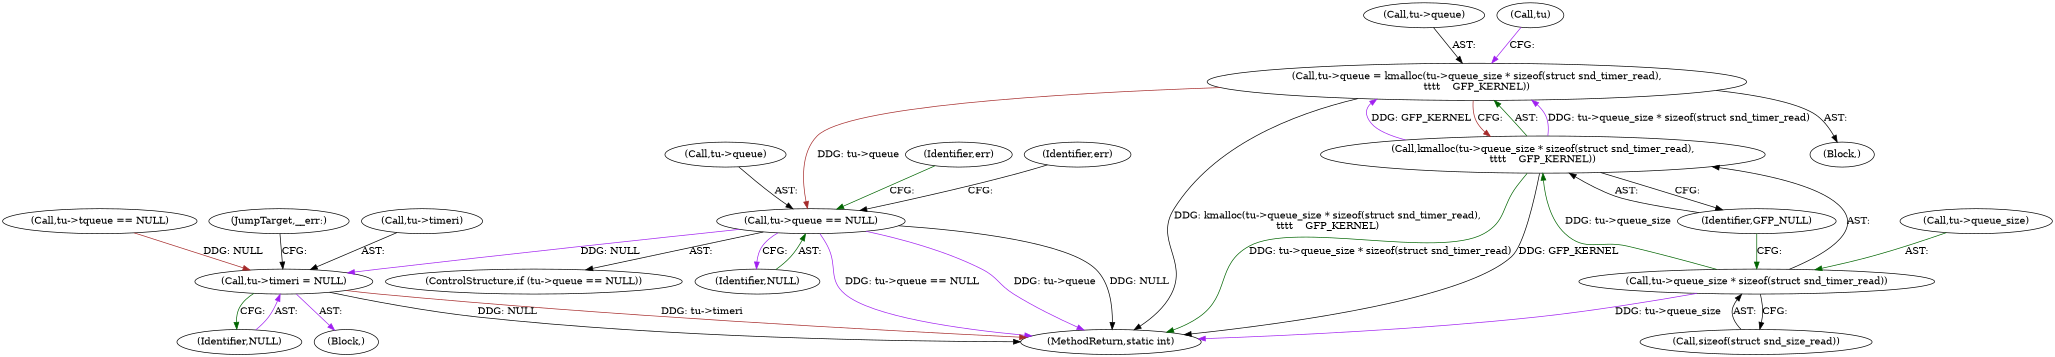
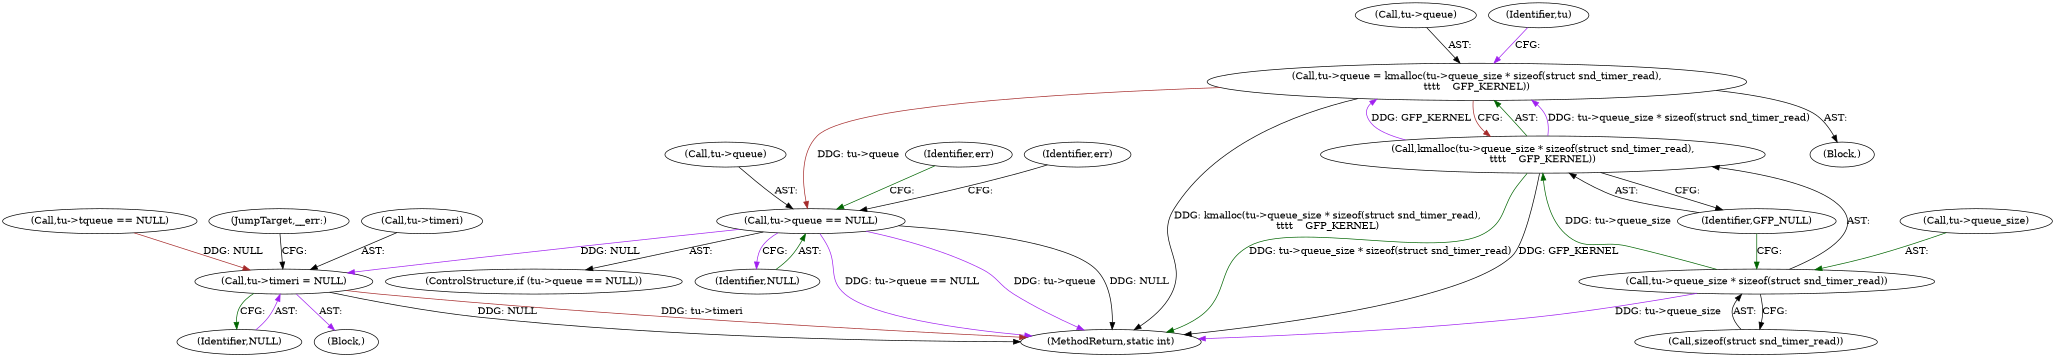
(1530, 15) -> (1539, 15)
(1756, 342) -> (1756, 342)
